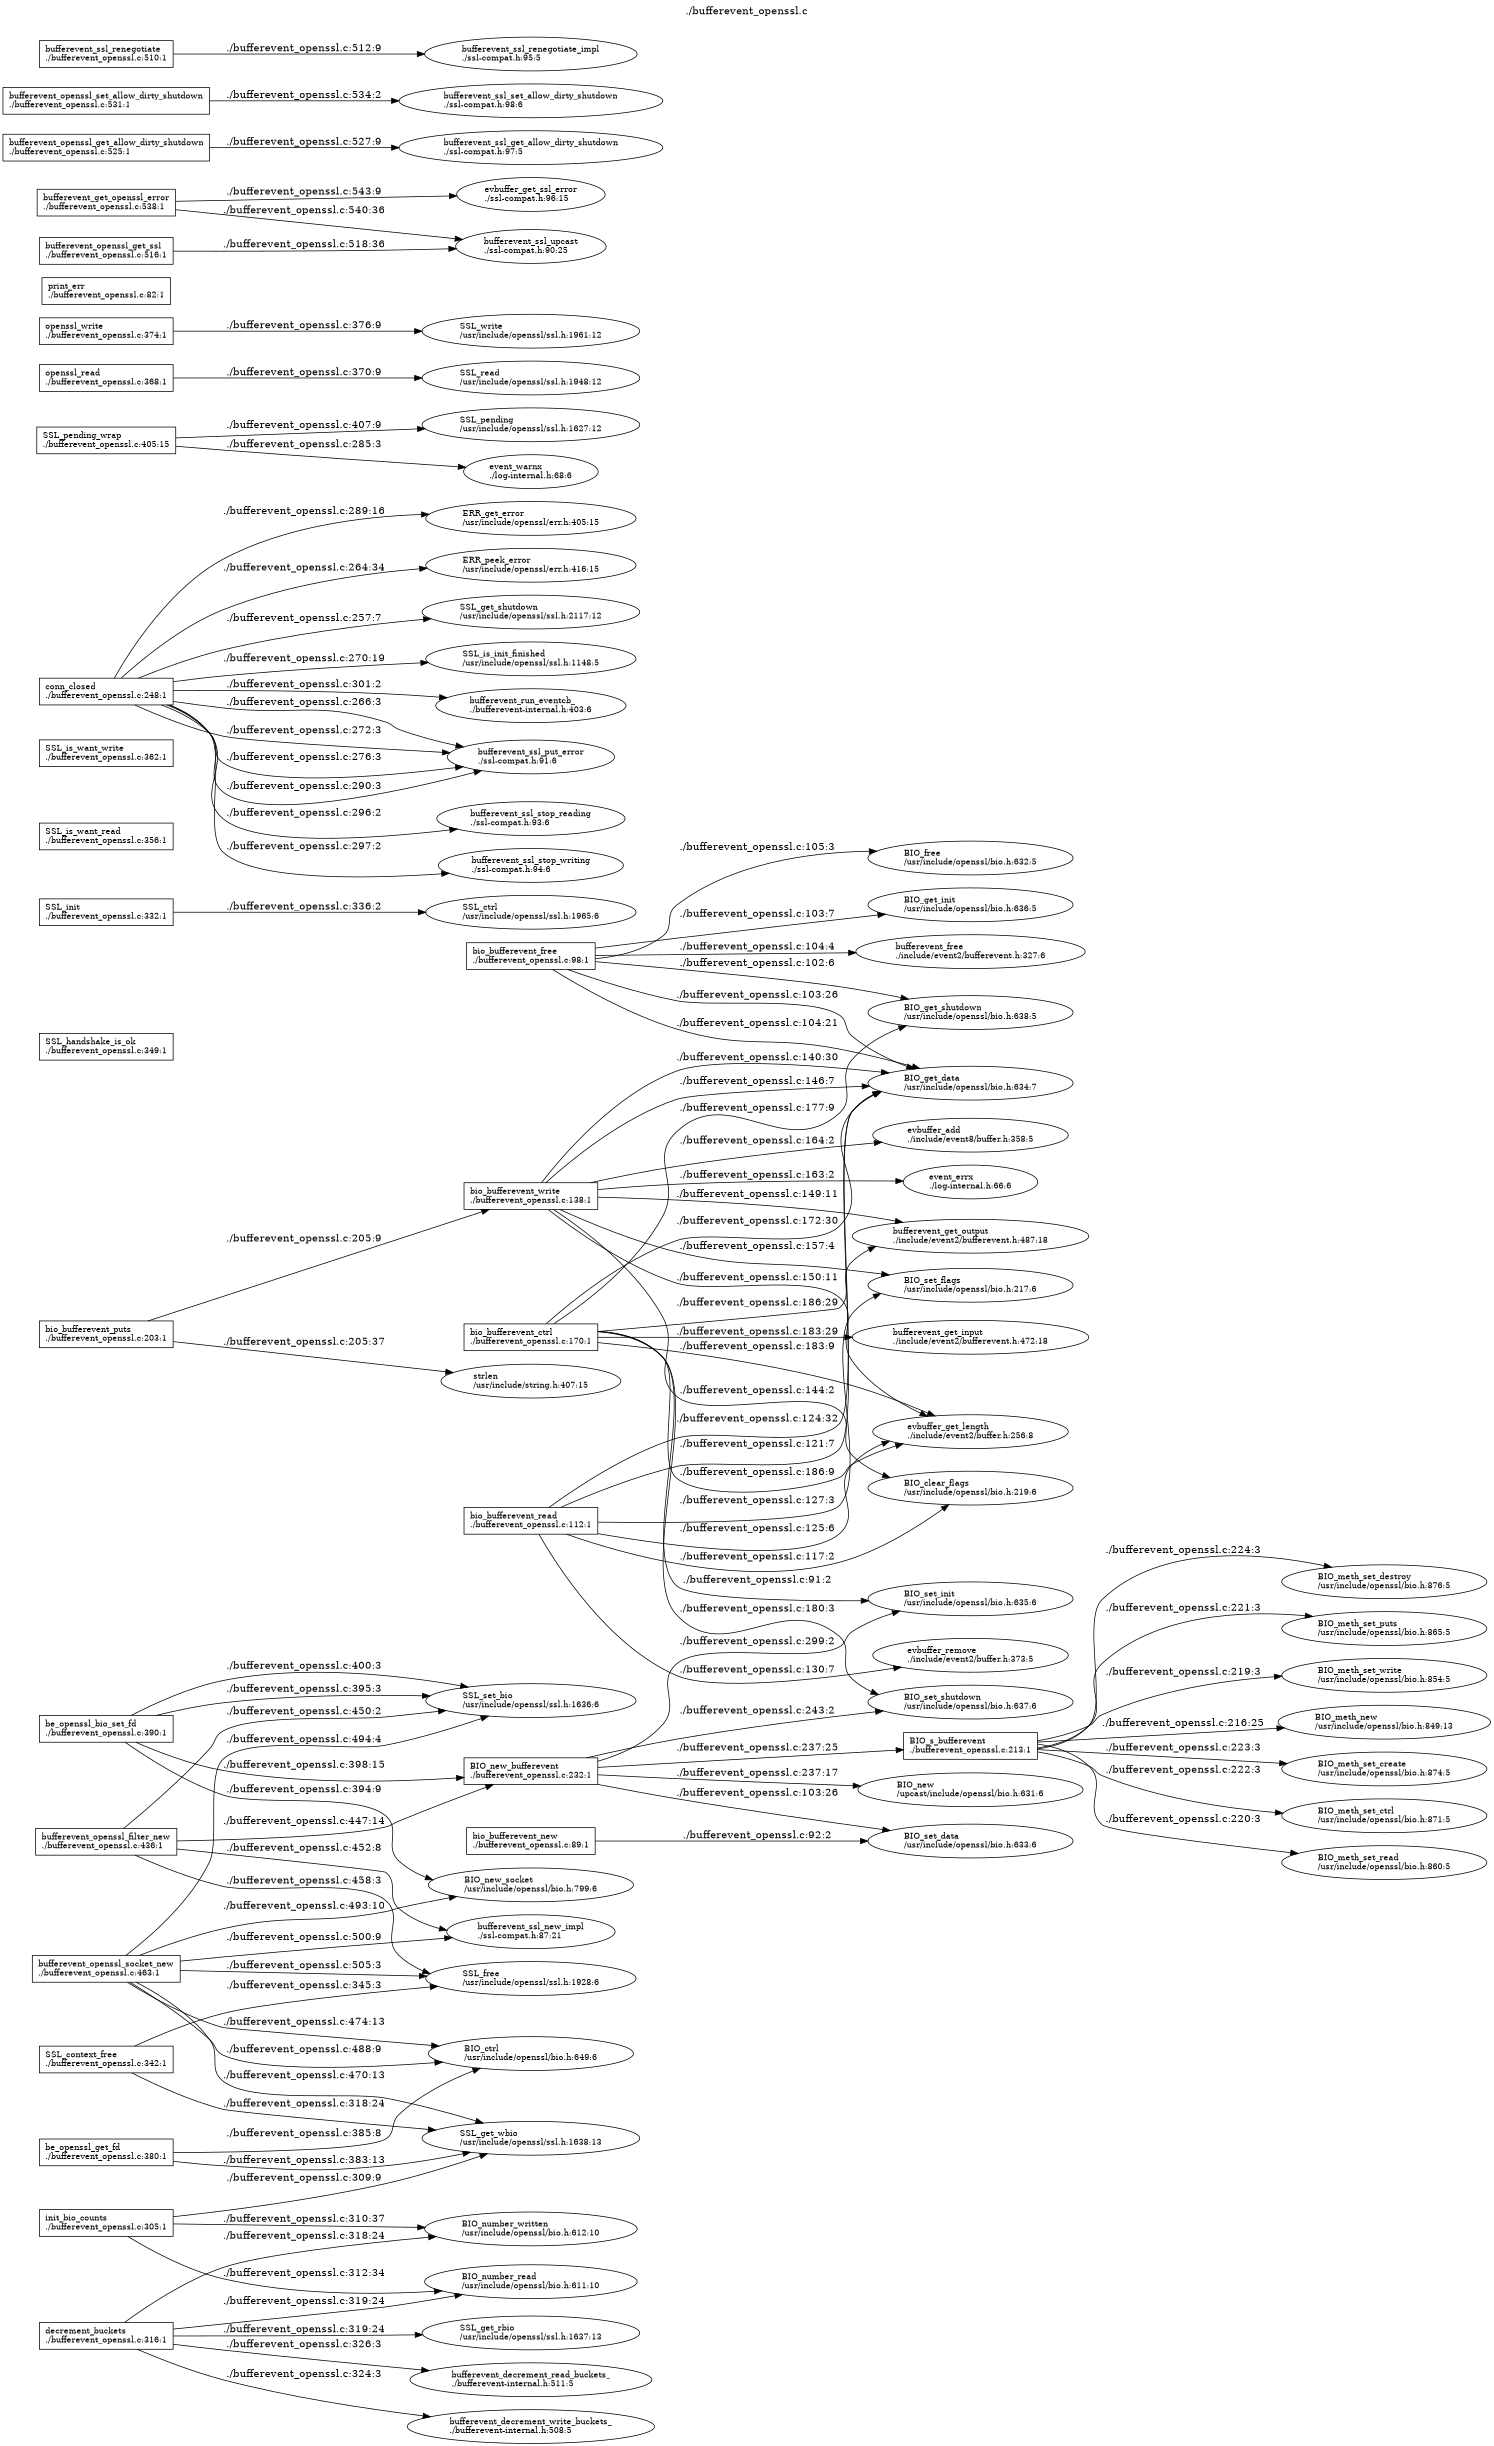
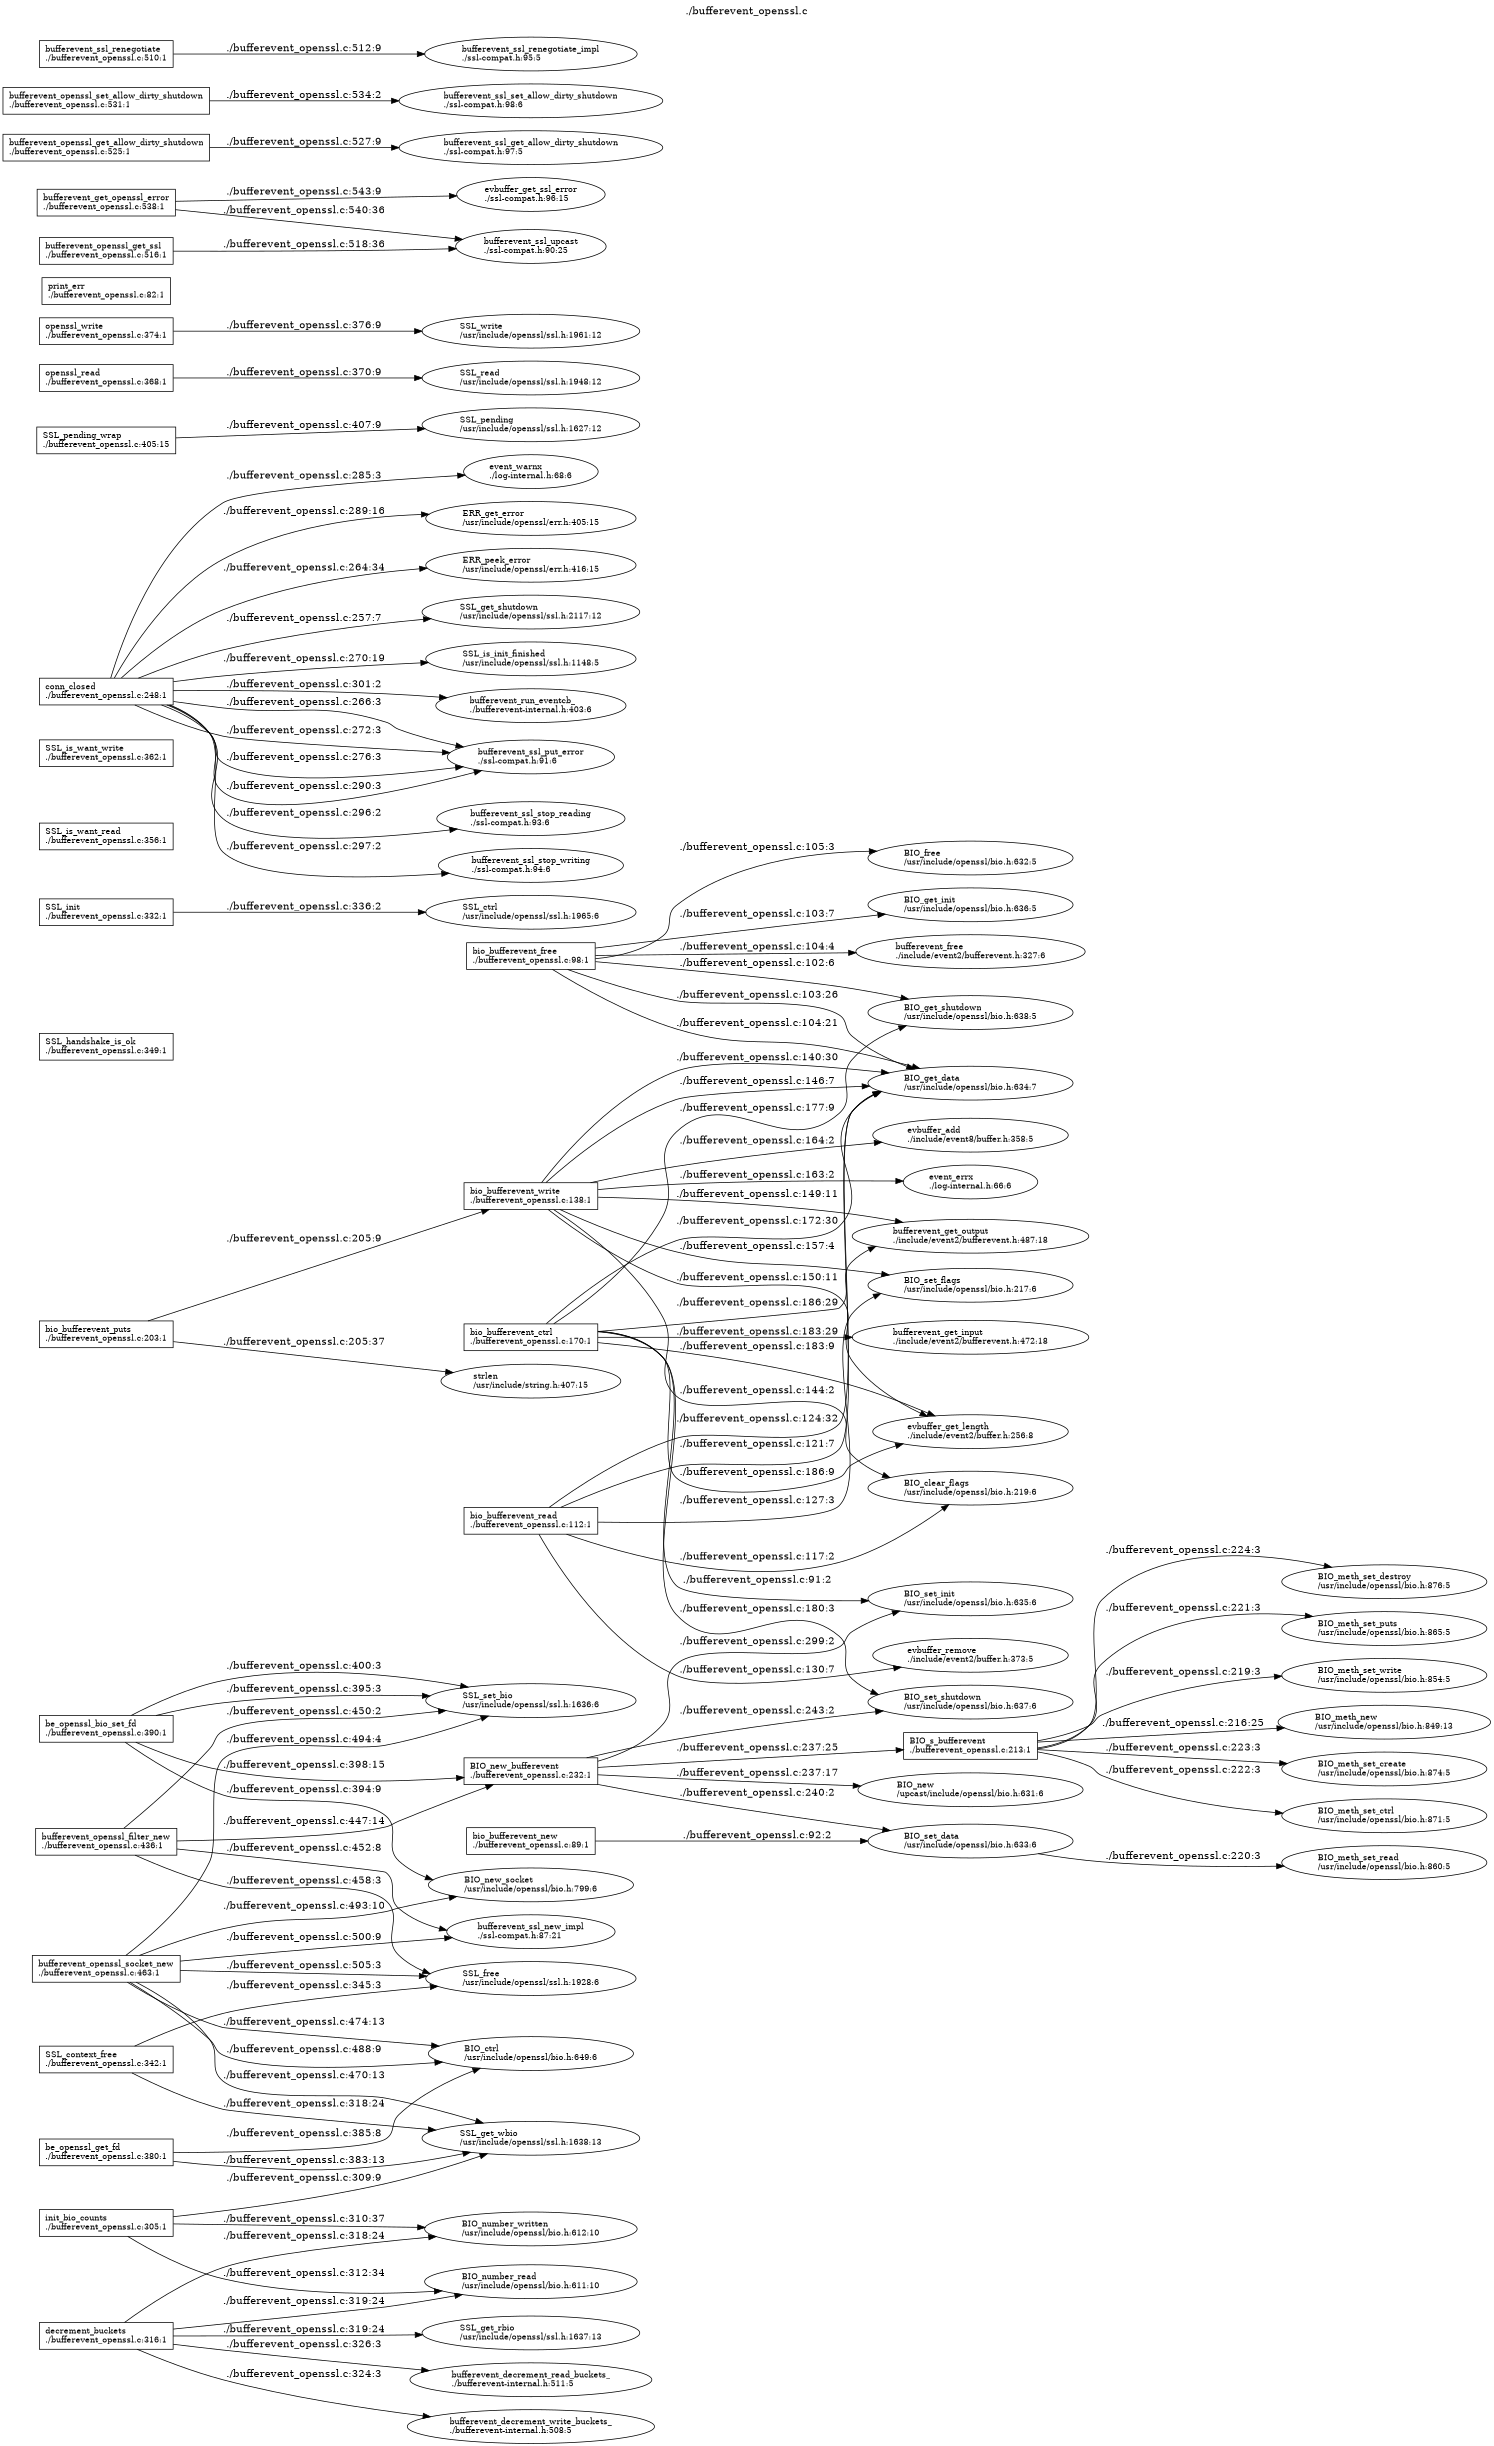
(317, 457) -> (234, 499)
(775, 1550) -> none
(758, 1793) -> (758, 1793)
(1137, 1833) -> (1157, 1865)
